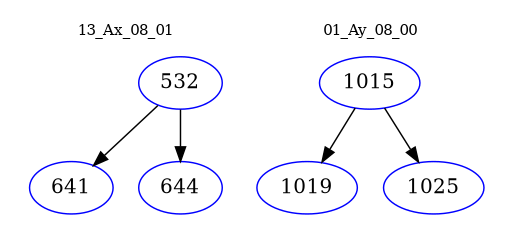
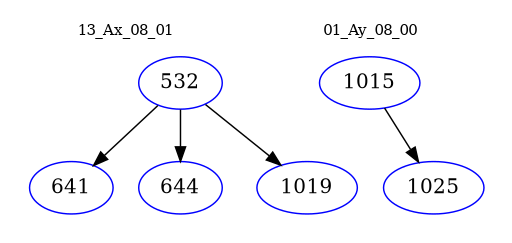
(342, 129) -> (225, 120)
